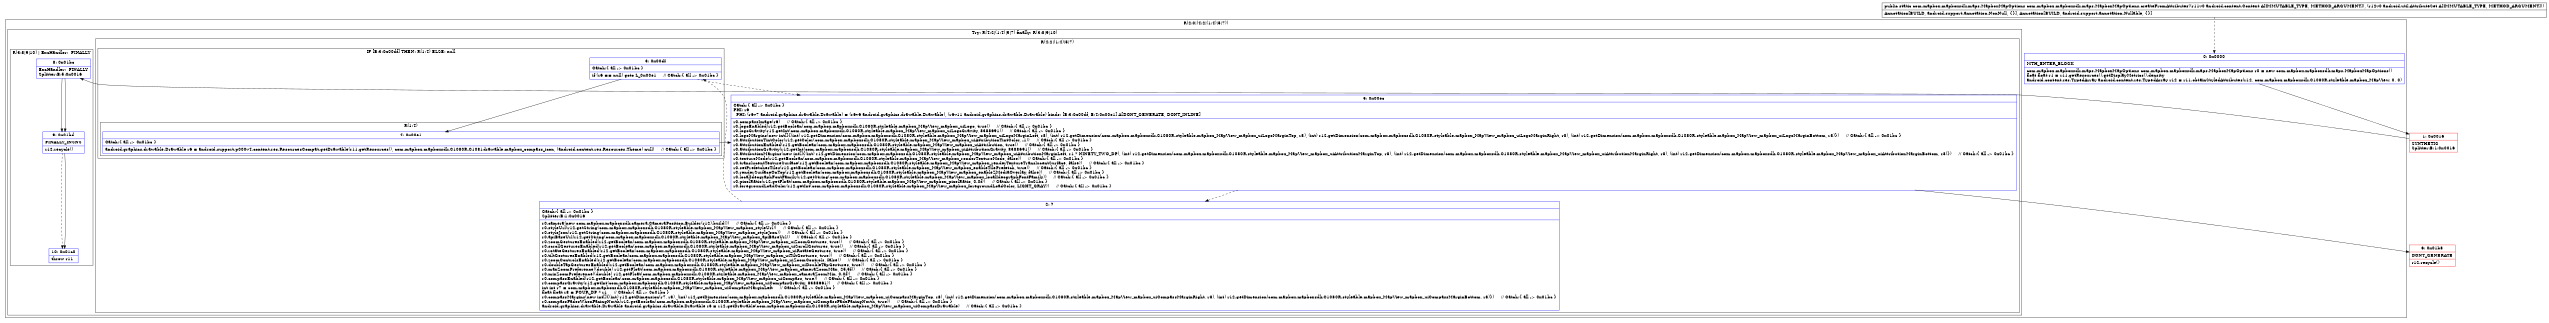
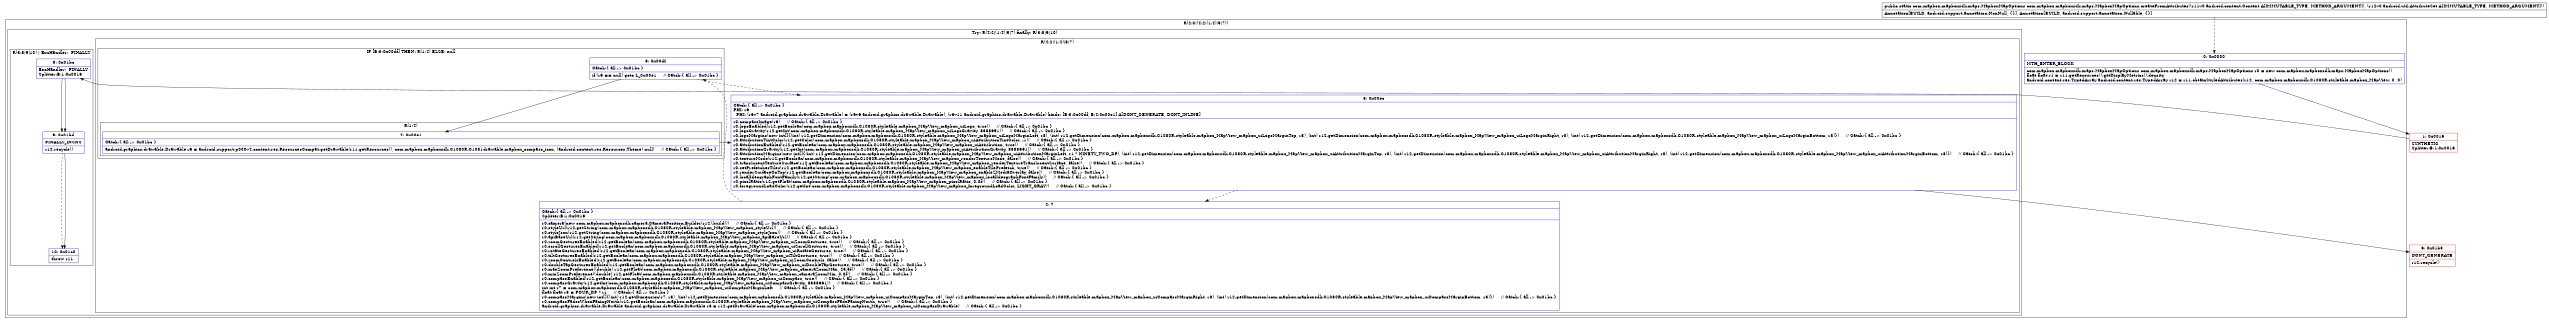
(61, 74) -> (61, 74)
